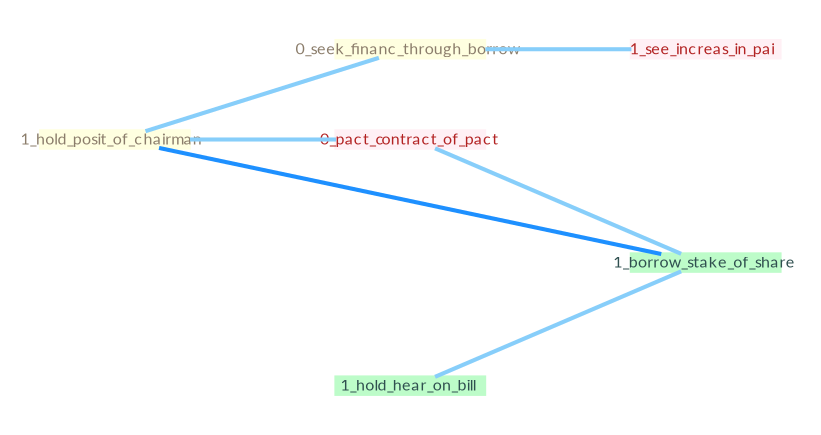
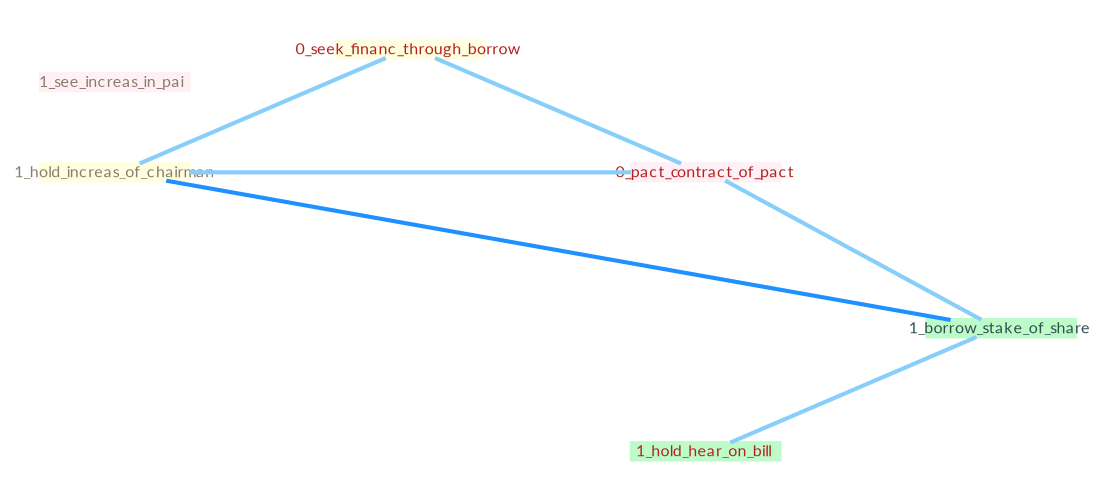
(410, 49) -> (410, 49)
(558, 49) -> (558, 111)
(706, 49) -> (115, 82)
(115, 139) -> (115, 172)
(410, 386) -> (706, 451)
